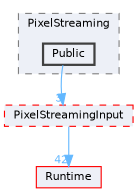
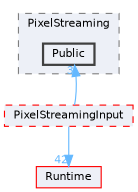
(61, 81) -> (76, 91)
